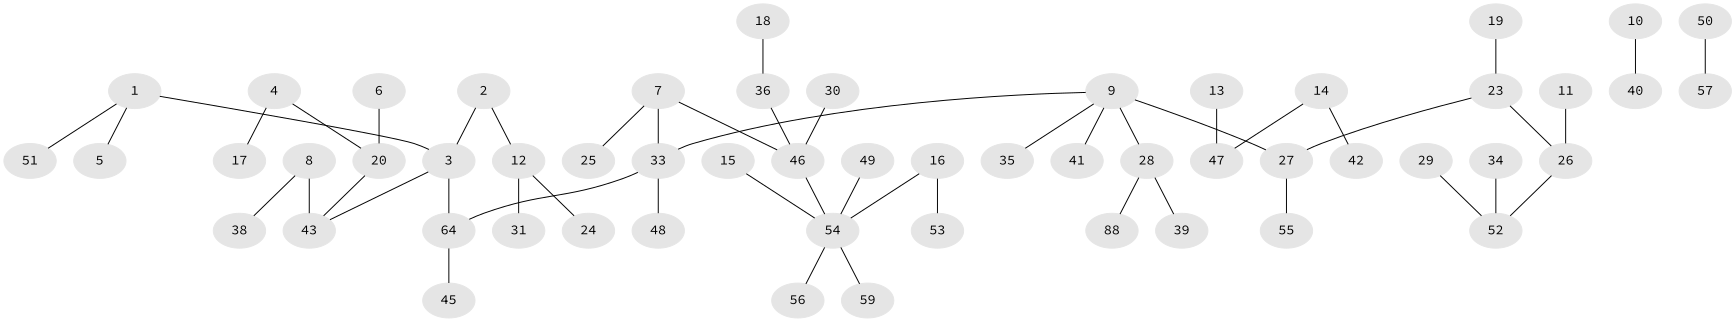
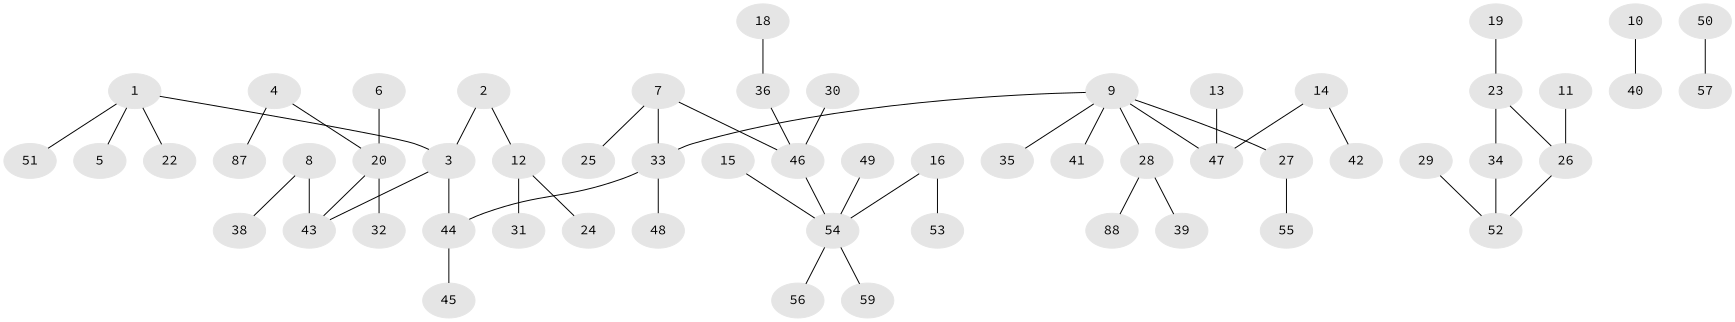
(1388, 121) -> (1496, 126)
none -> (1164, 126)
none -> (170, 161)
(239, 161) -> (239, 161)
none -> (379, 231)
(449, 231) -> (449, 231)
